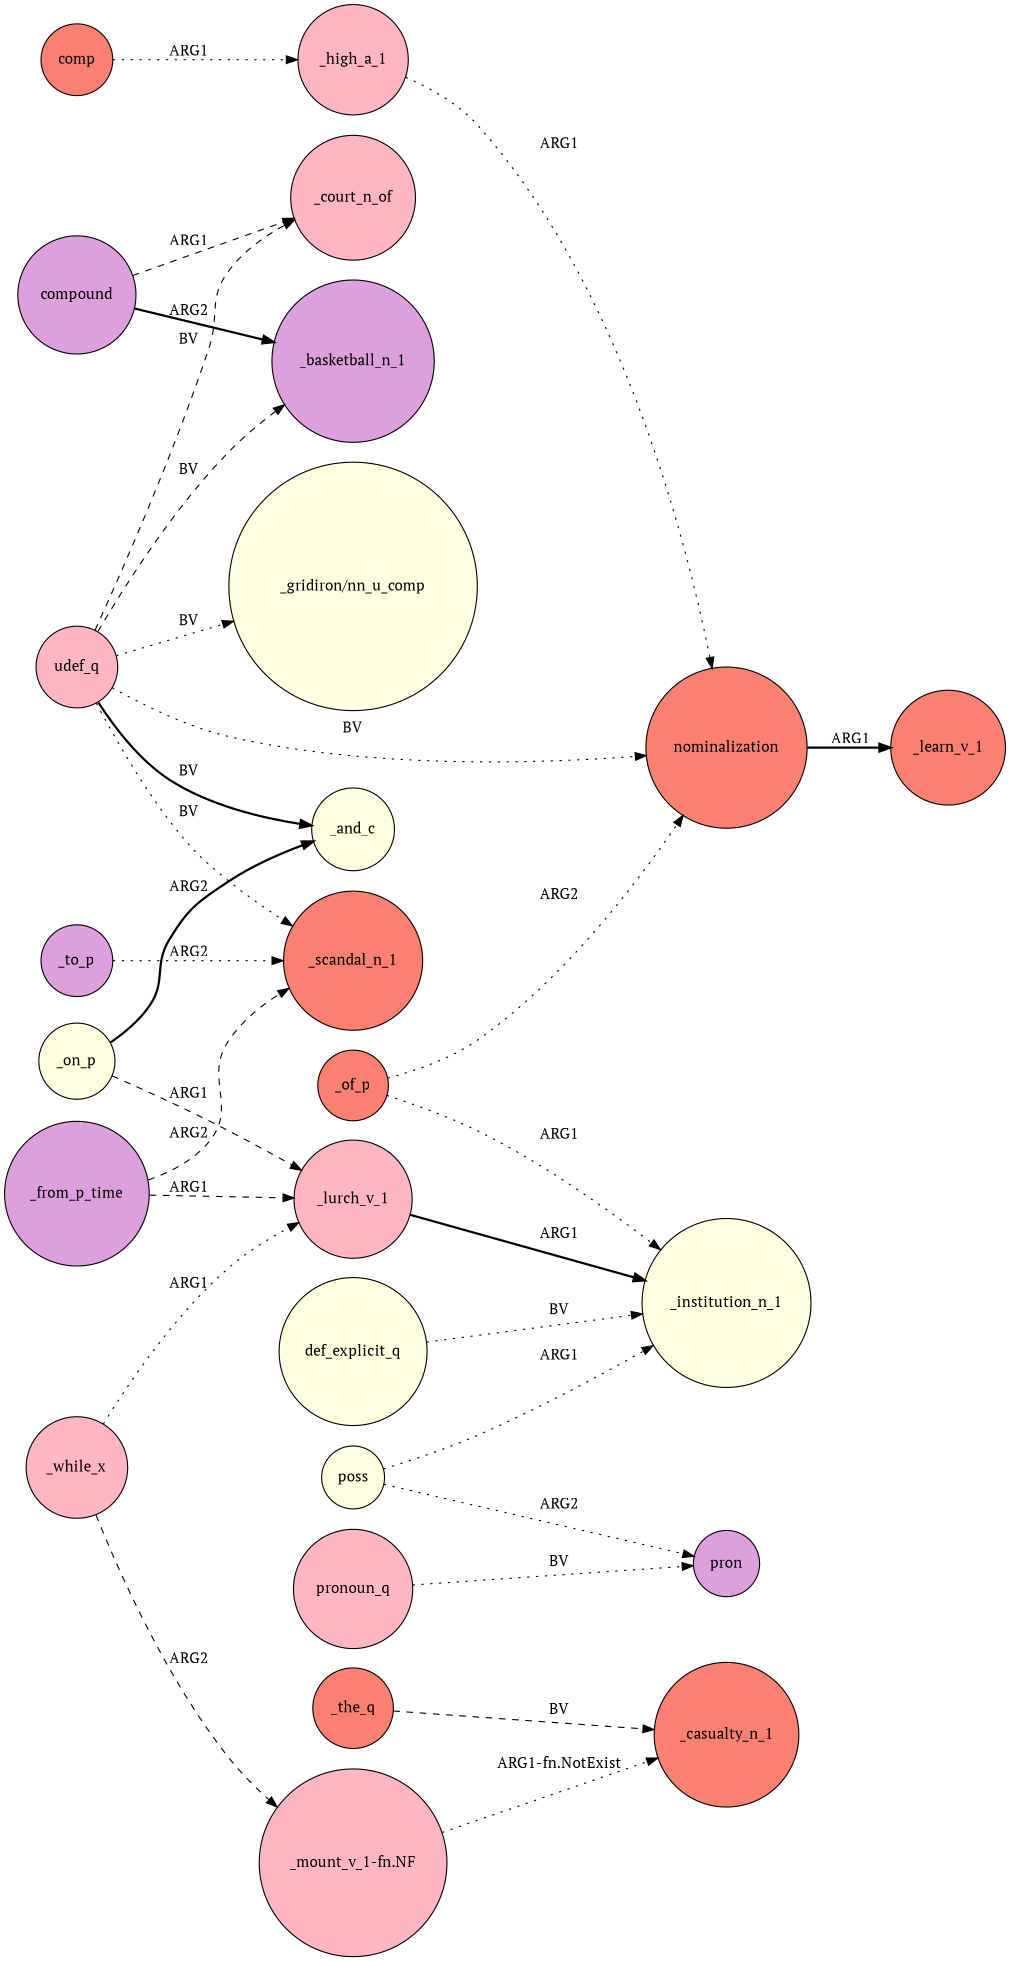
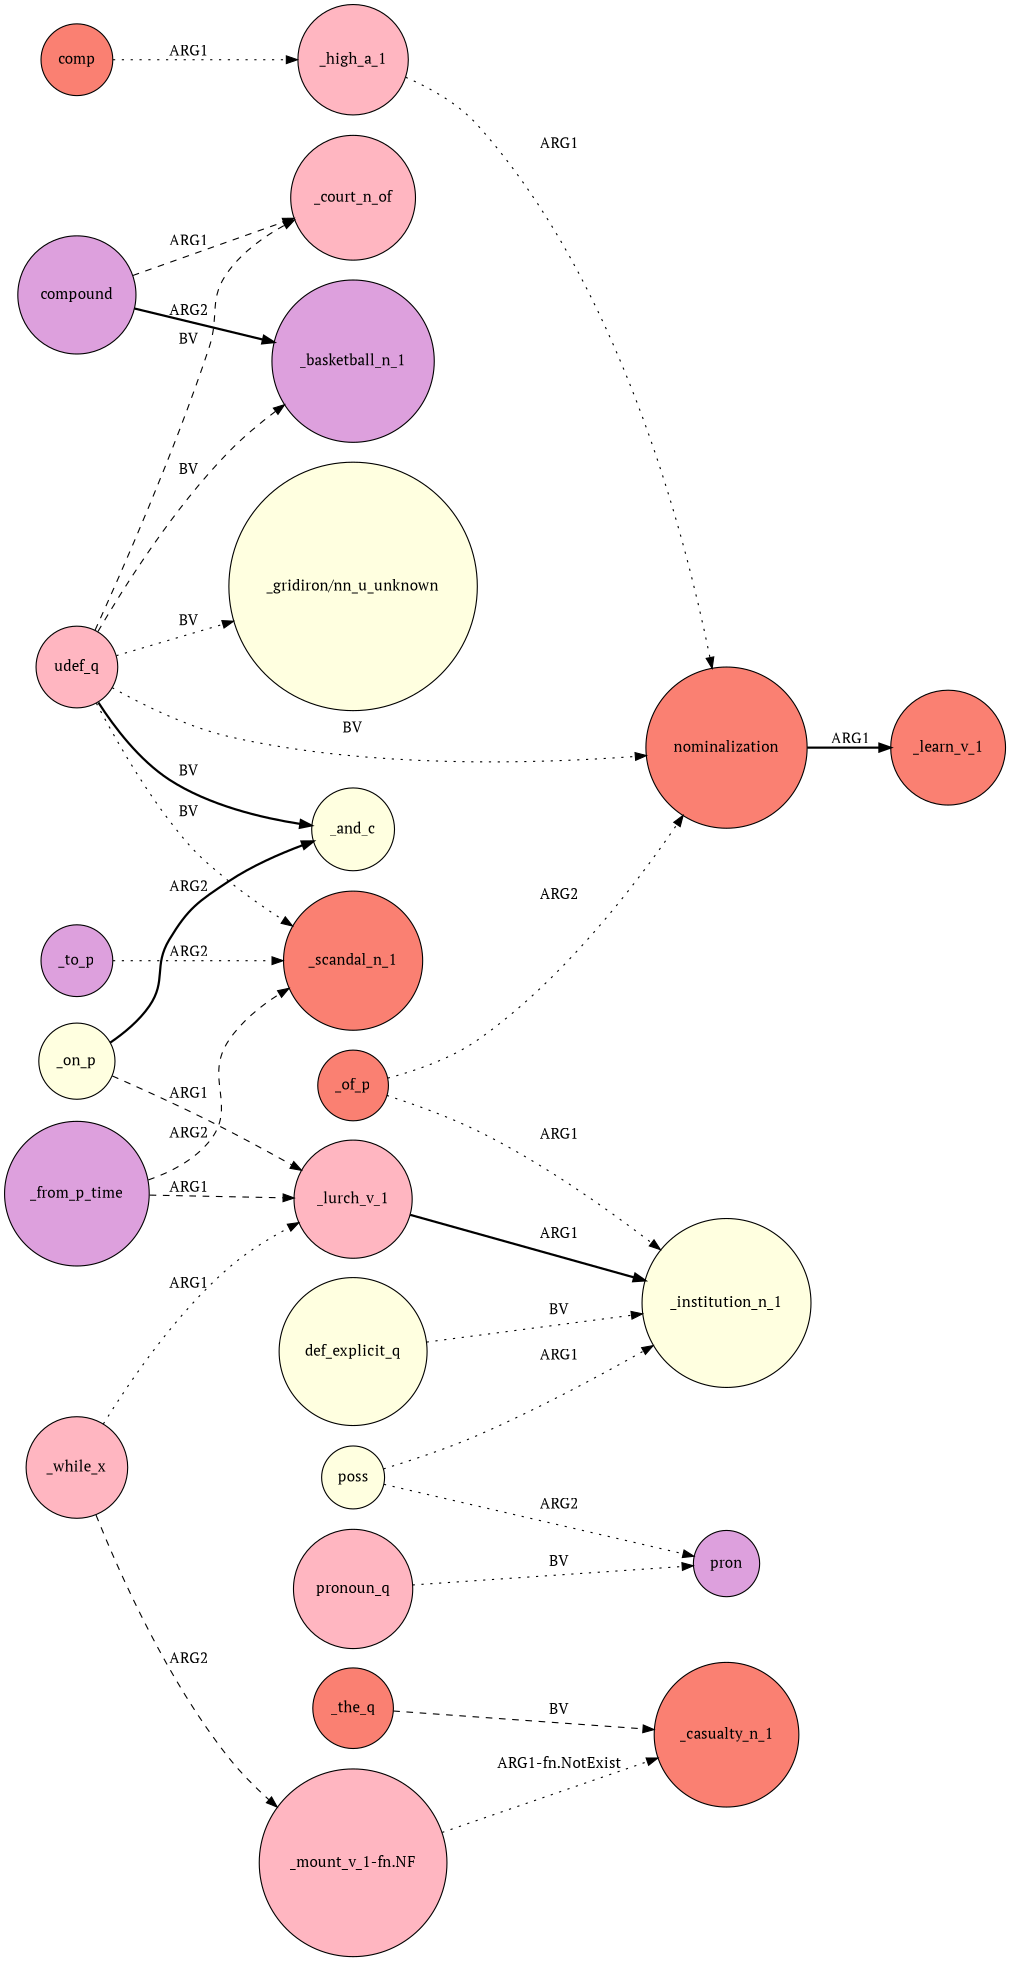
(353, 586) -> (353, 586)
